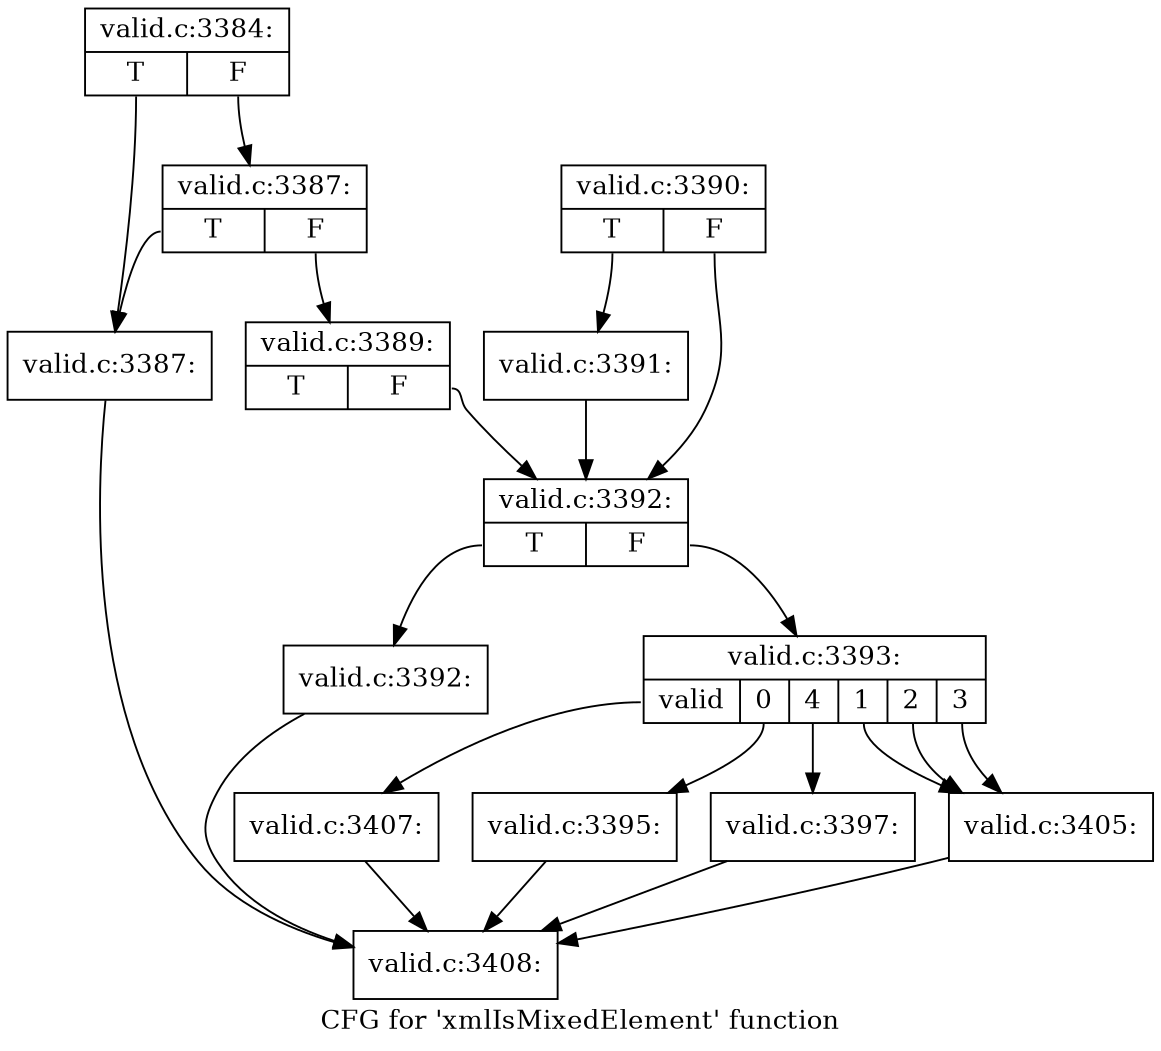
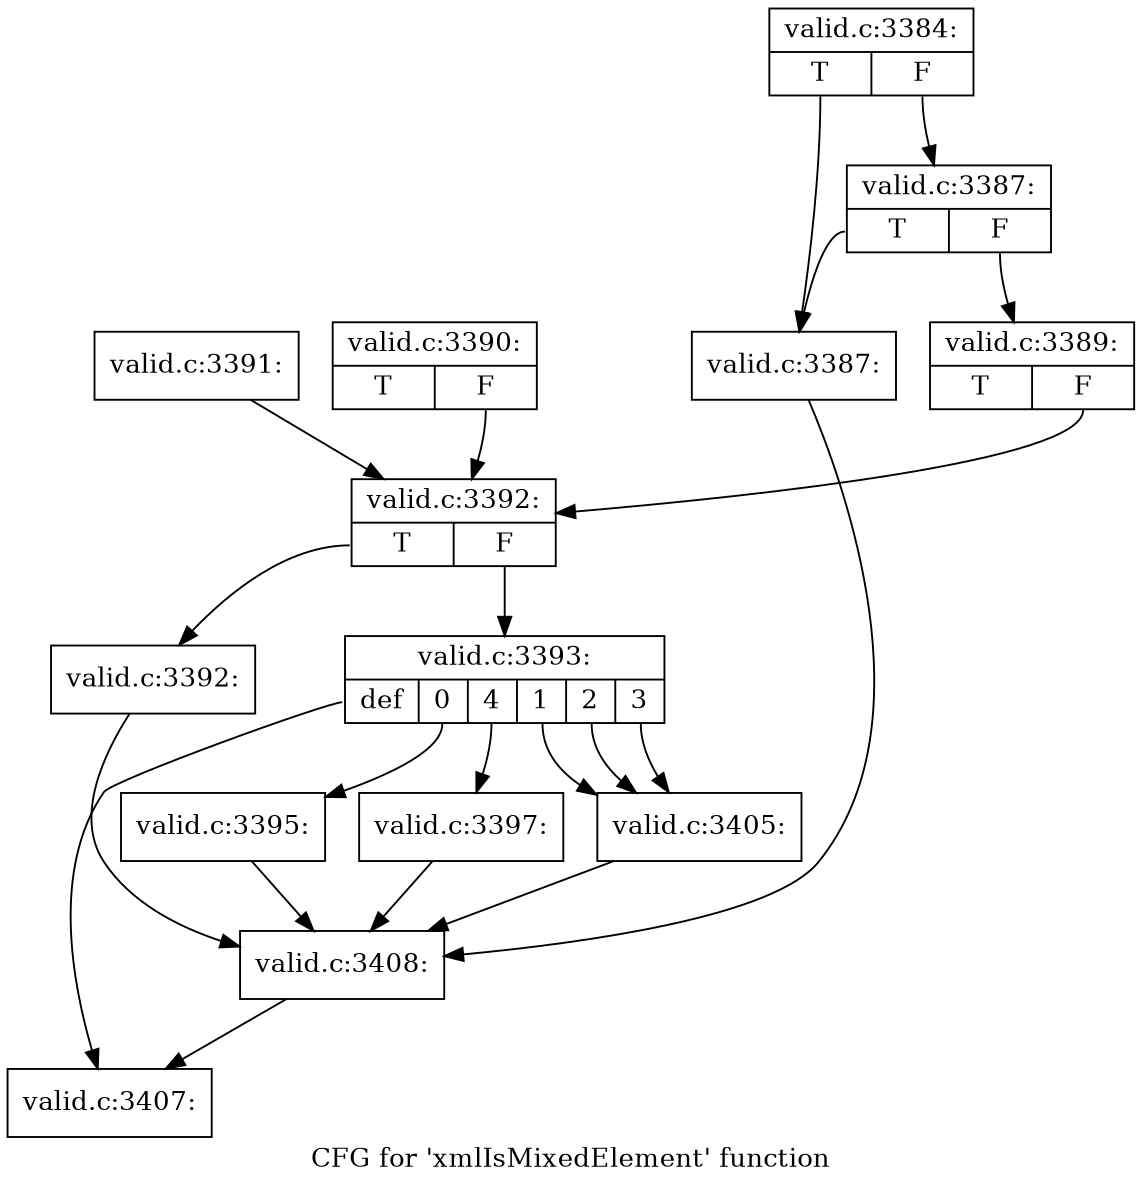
(610, 284) -> none
(692, 700) -> (382, 700)
(390, 889) -> (235, 1029)
